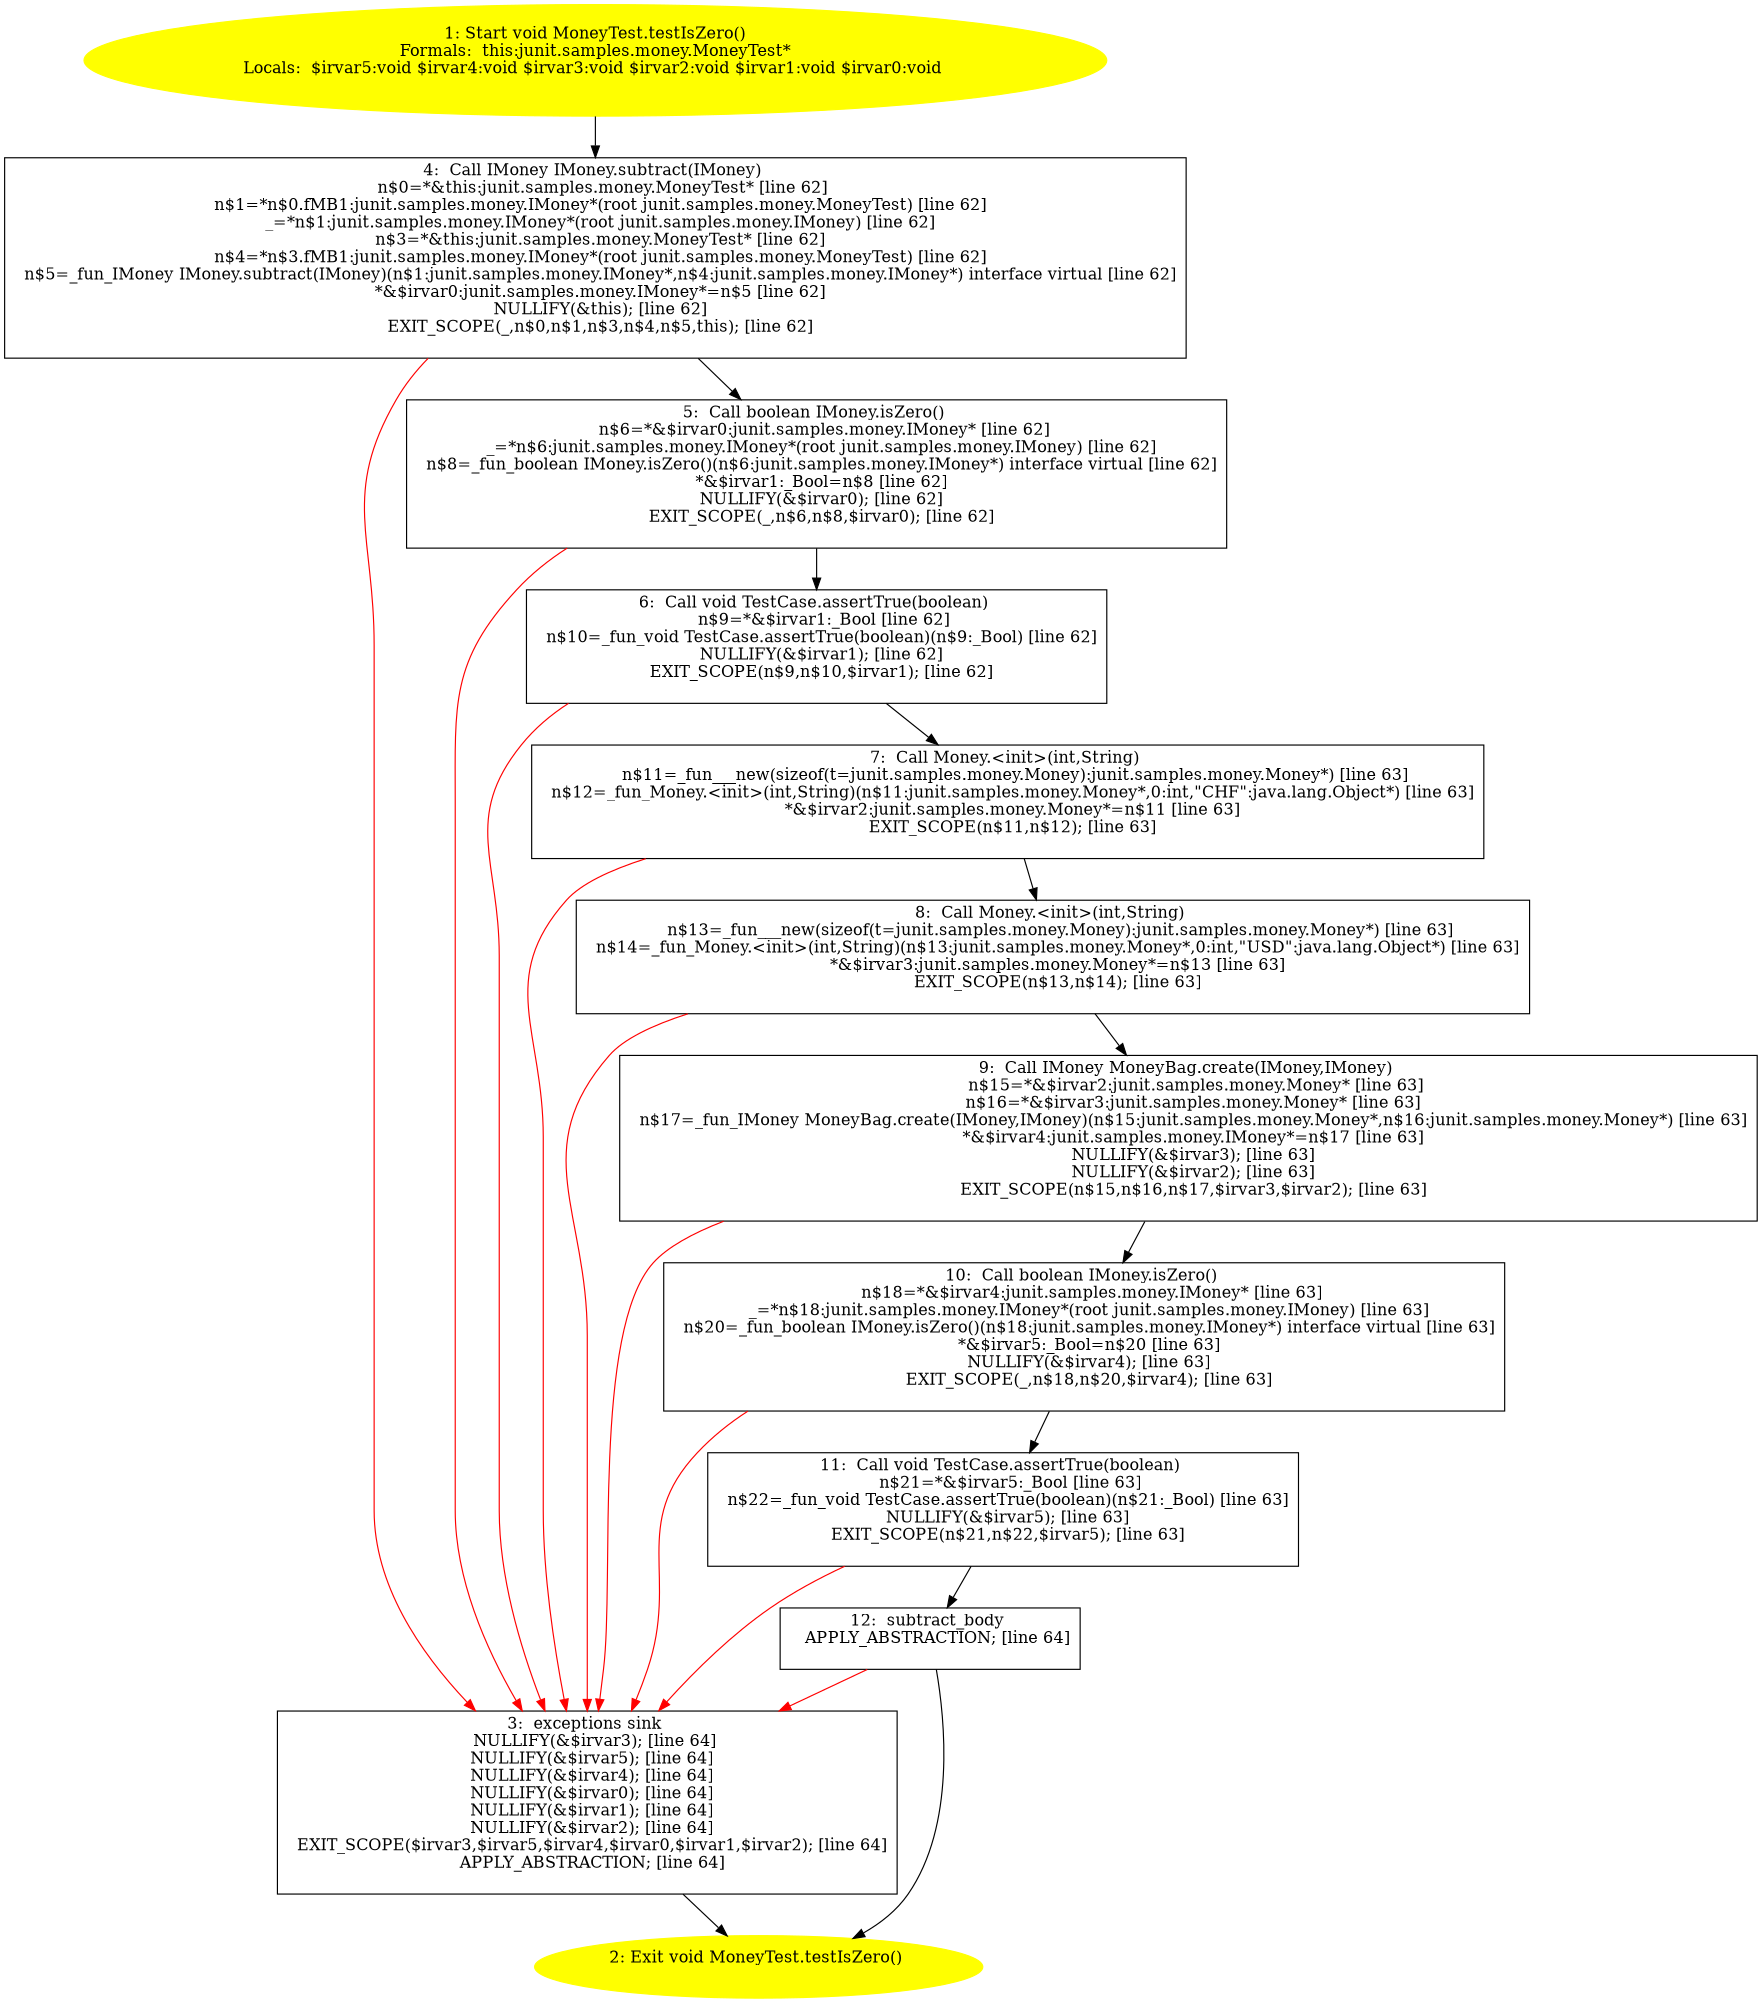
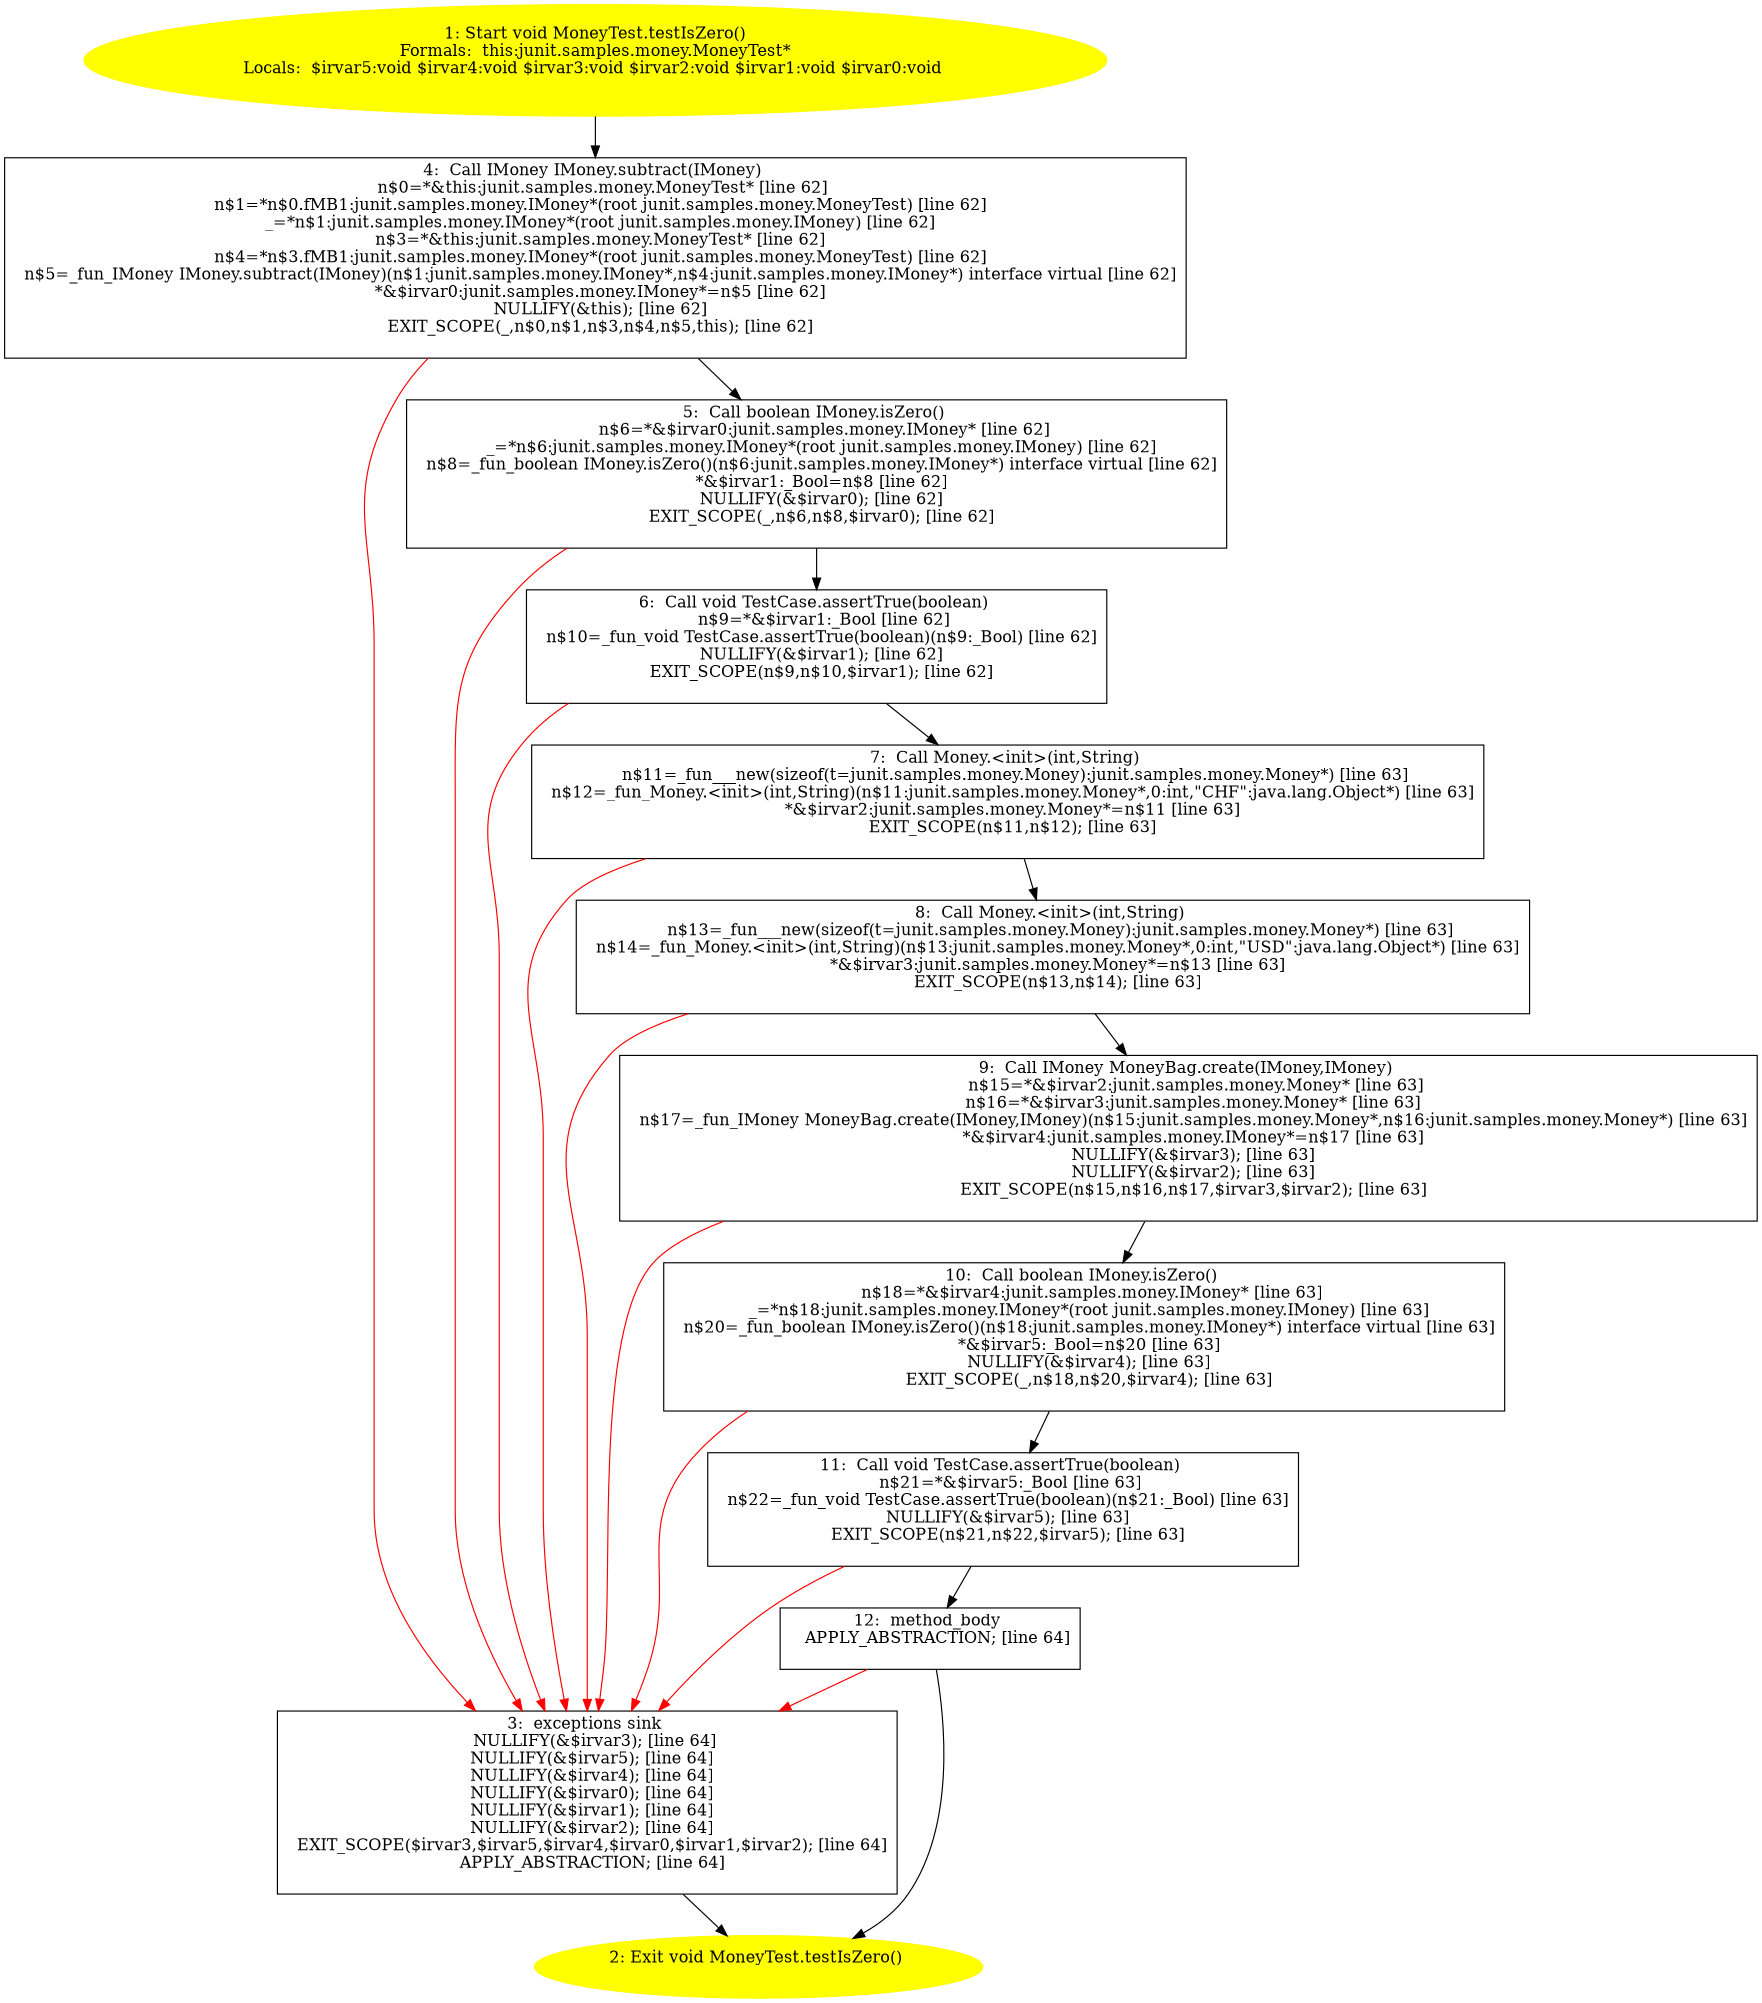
(930, 1639) -> (930, 1639)
